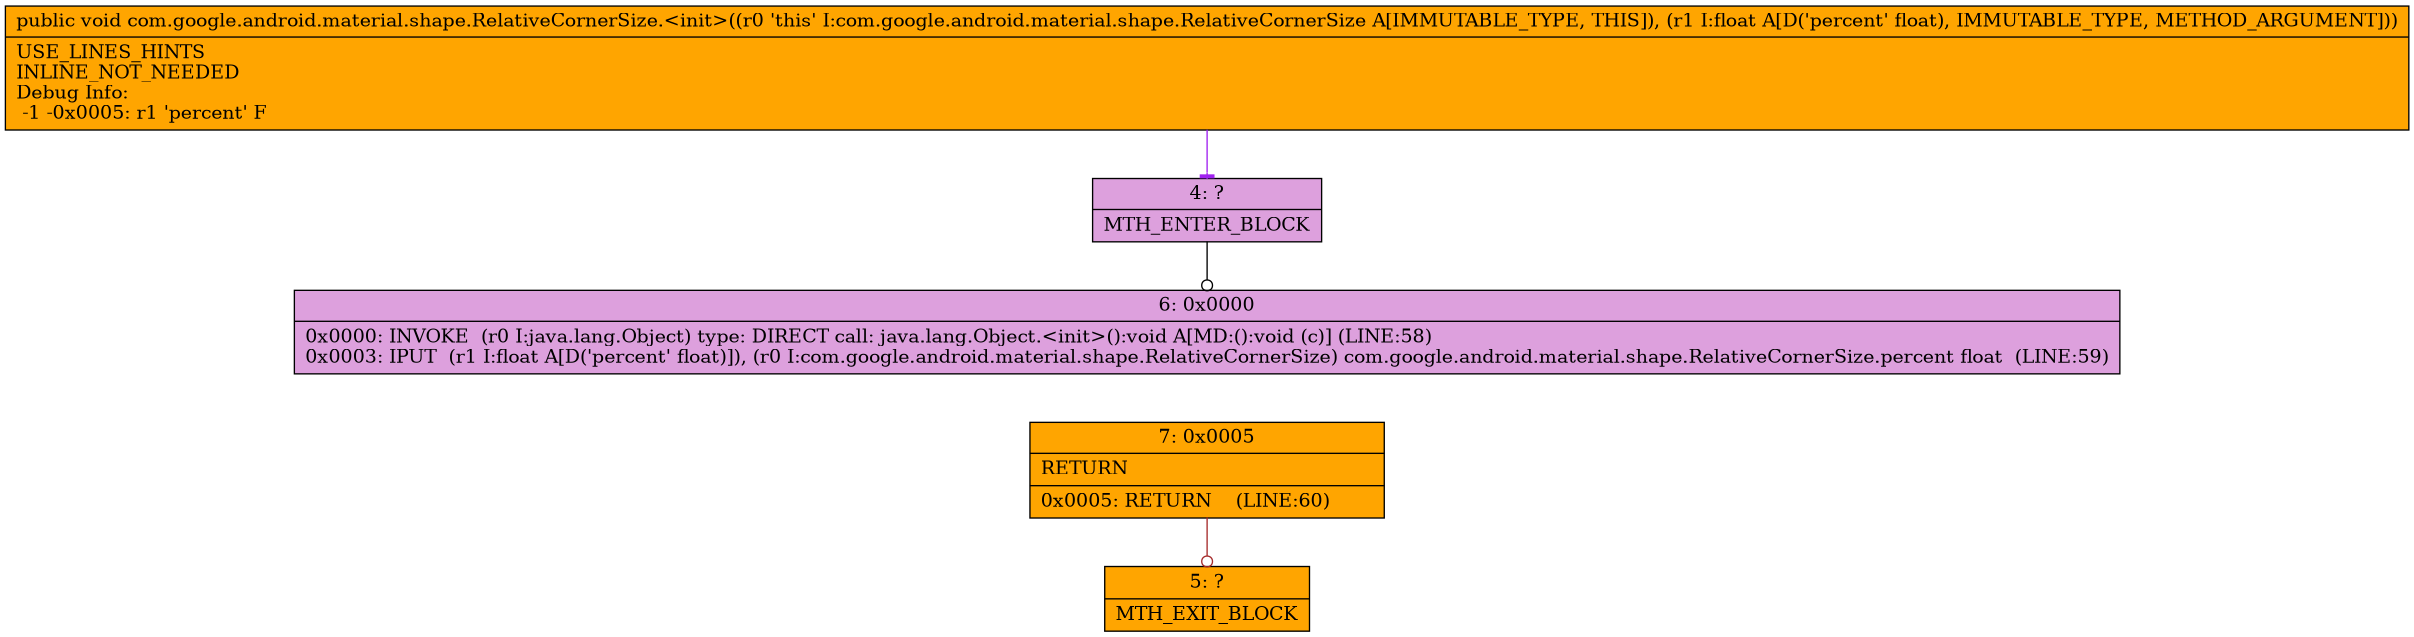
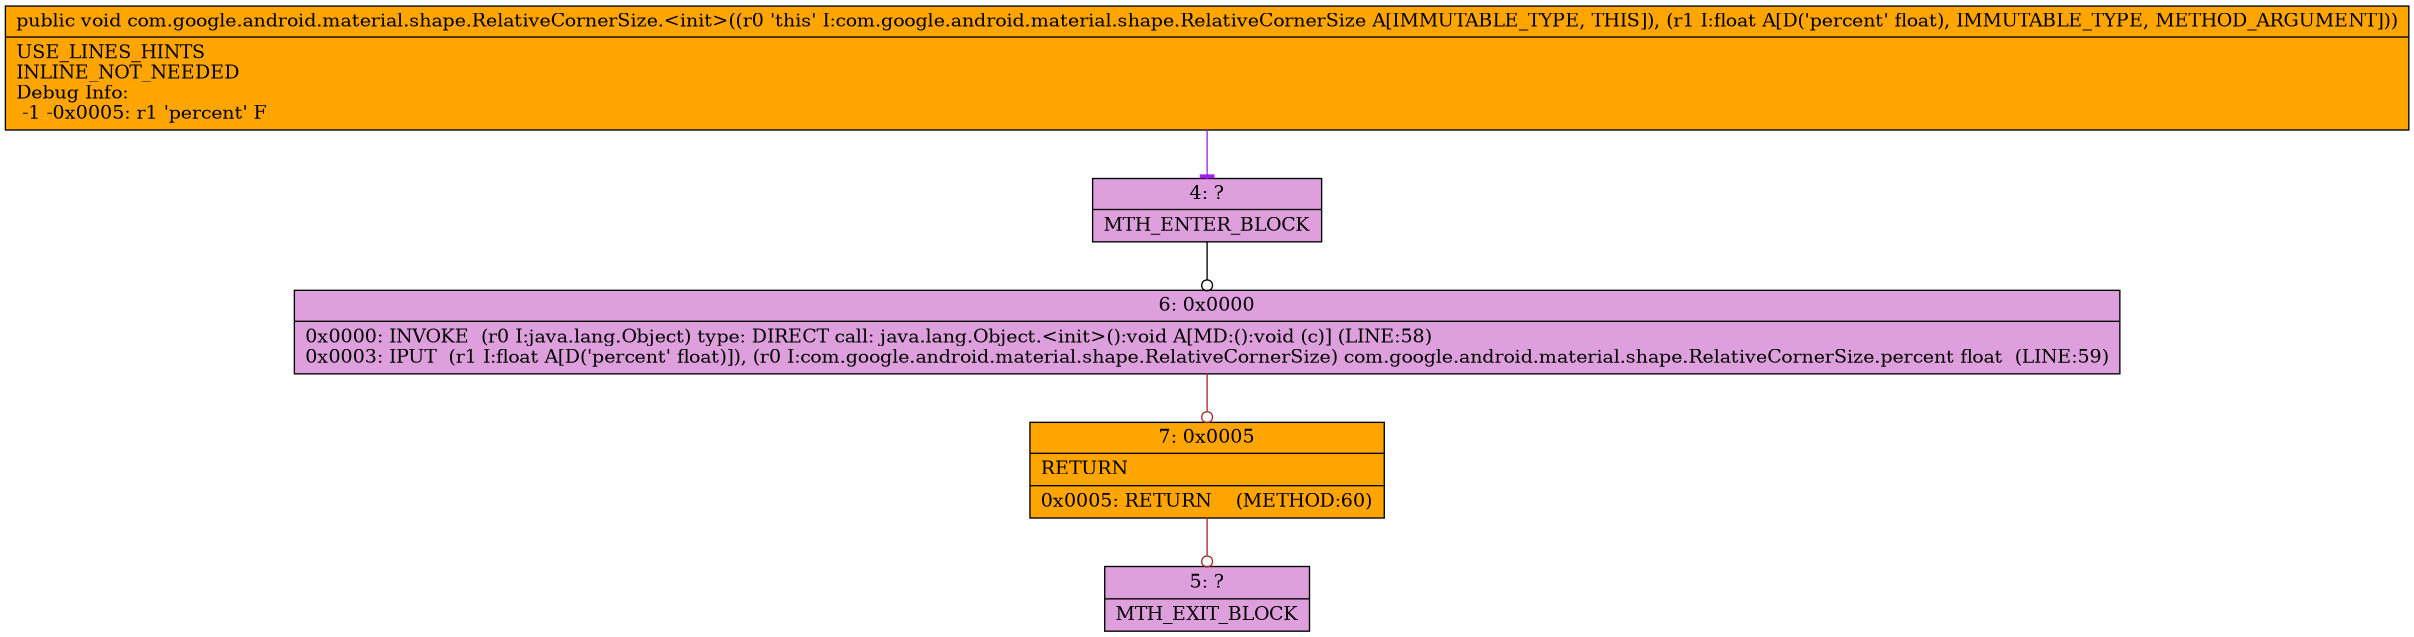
none -> (1207, 392)
(1186, 501) -> (1207, 501)
(1207, 599) -> (1207, 599)
